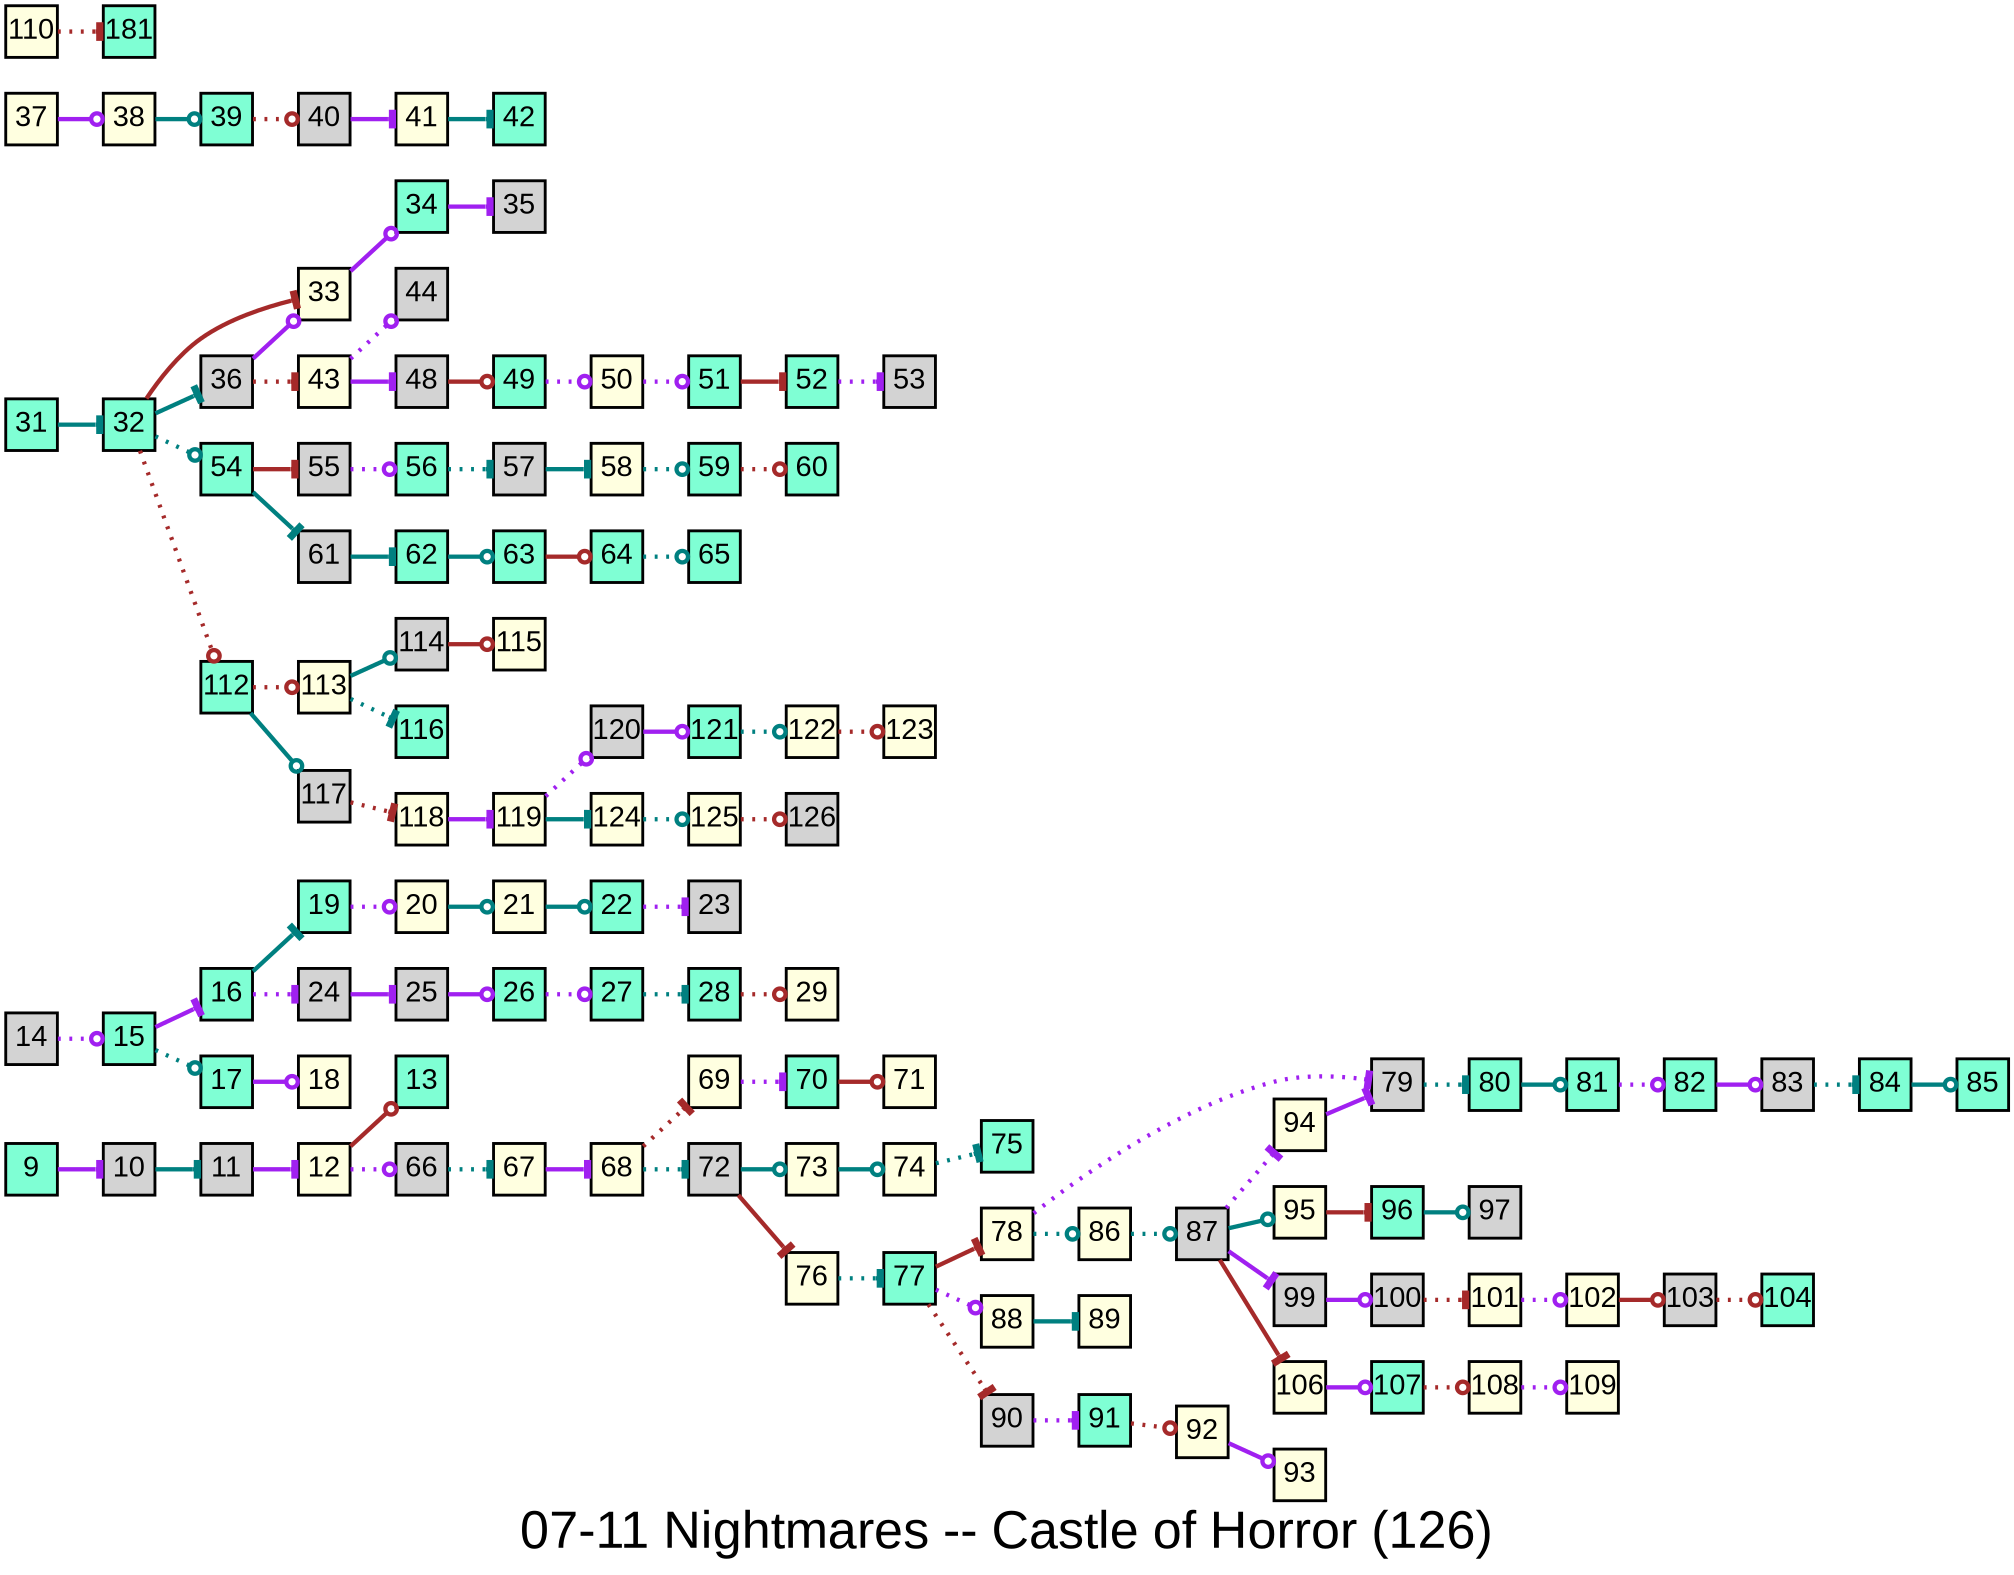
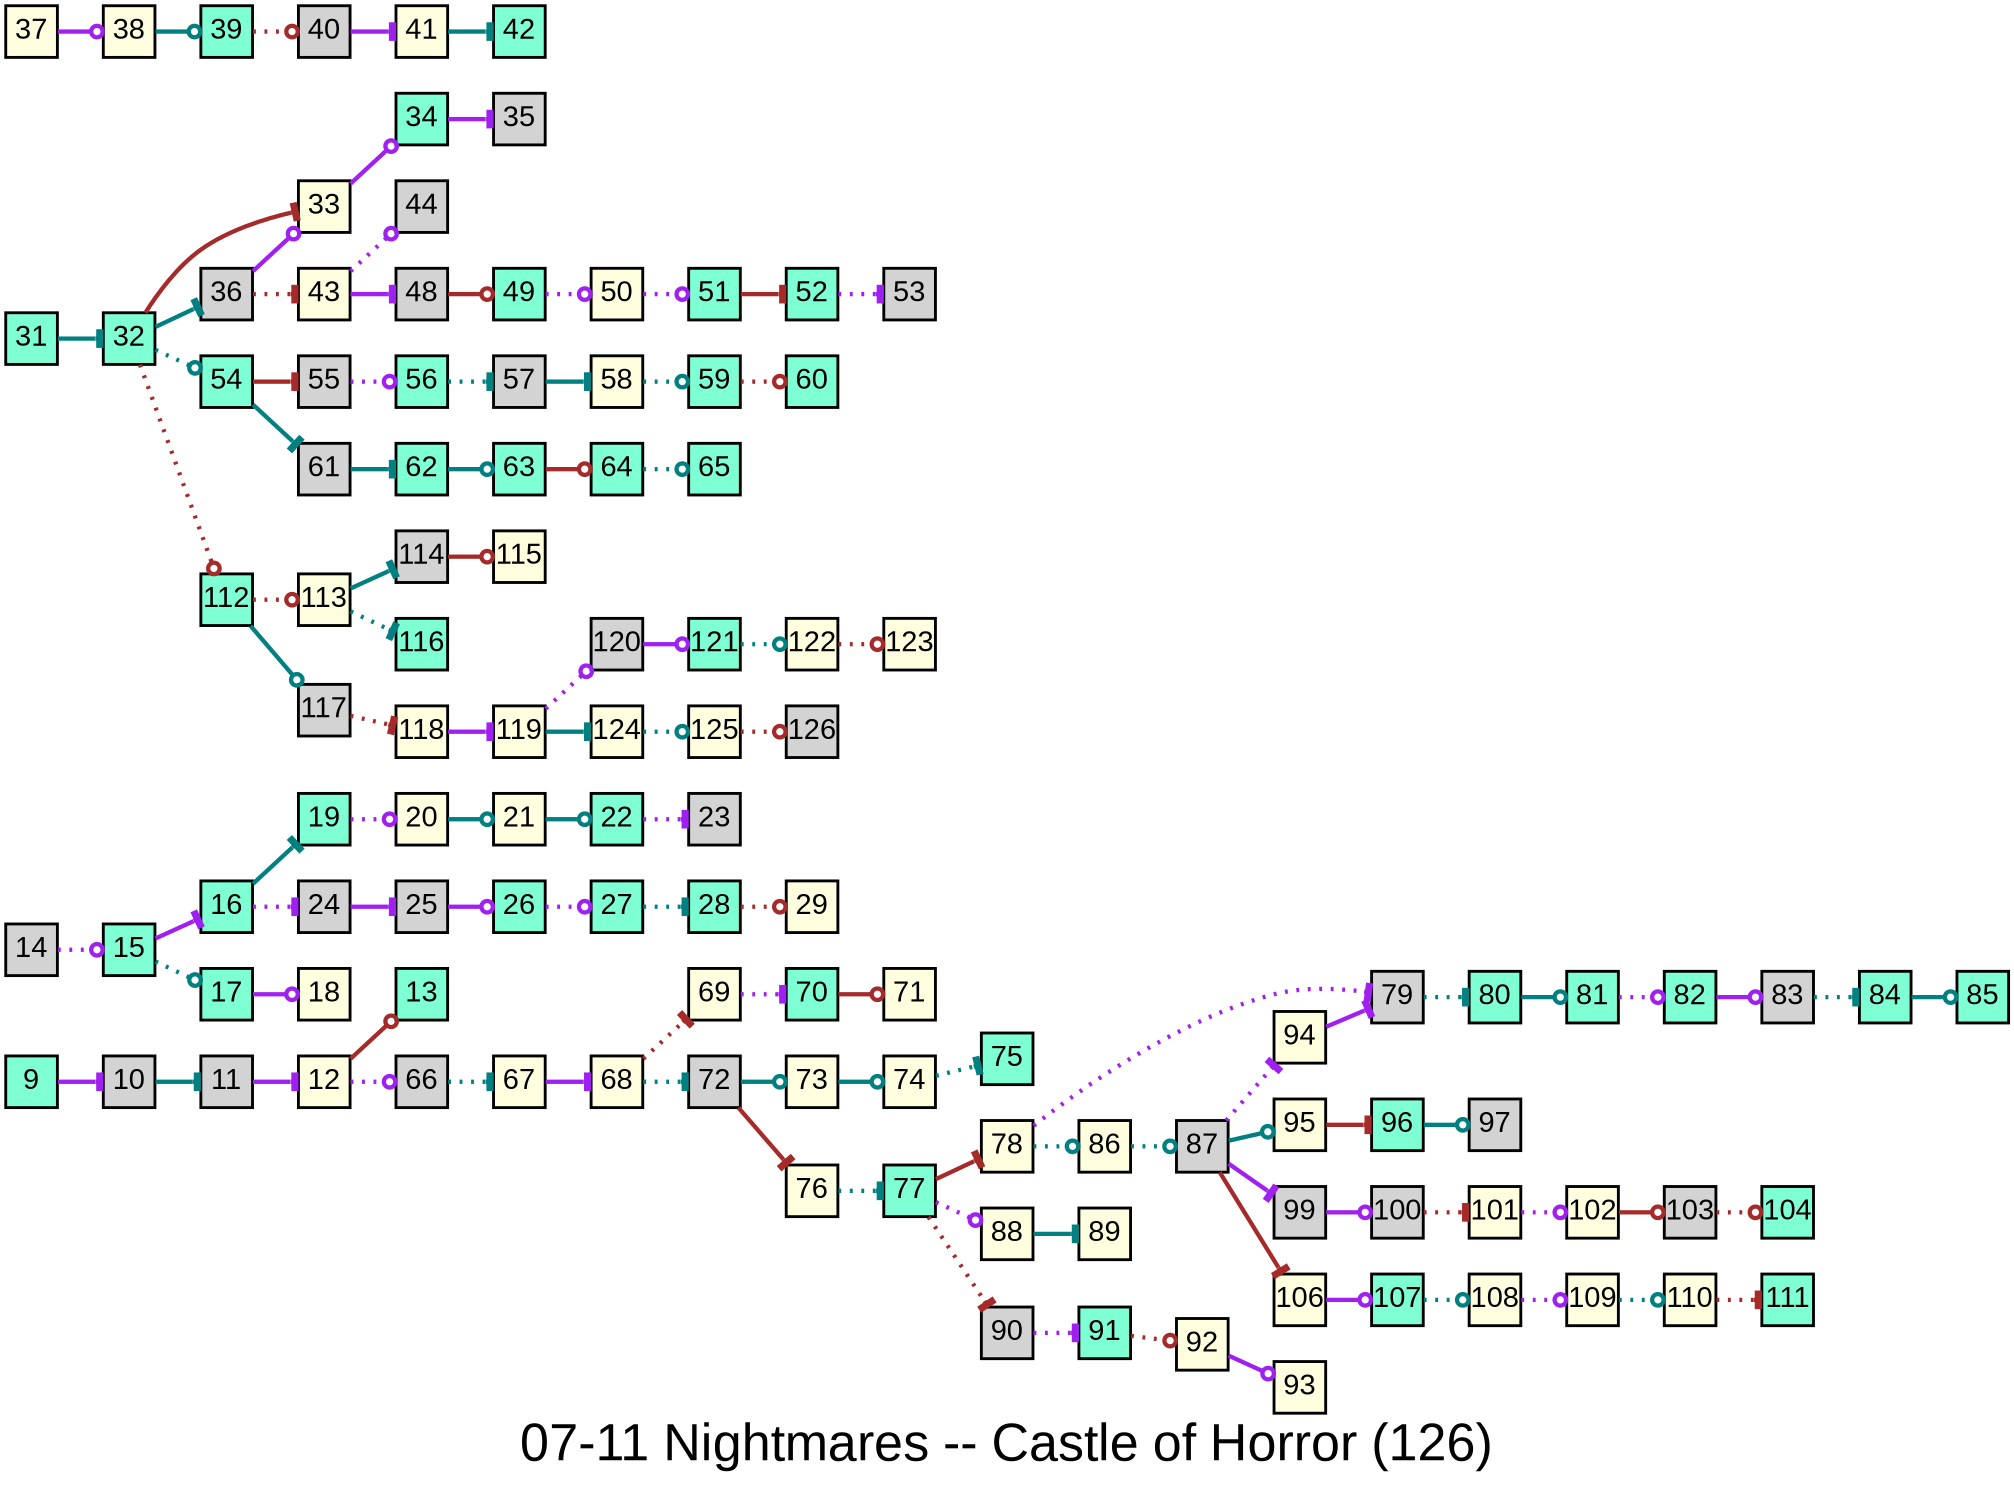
(129, 32) -> (1788, 1300)
(368, 668) -> (370, 580)
none -> (1635, 1300)
(1440, 1387) -> (1440, 1300)
